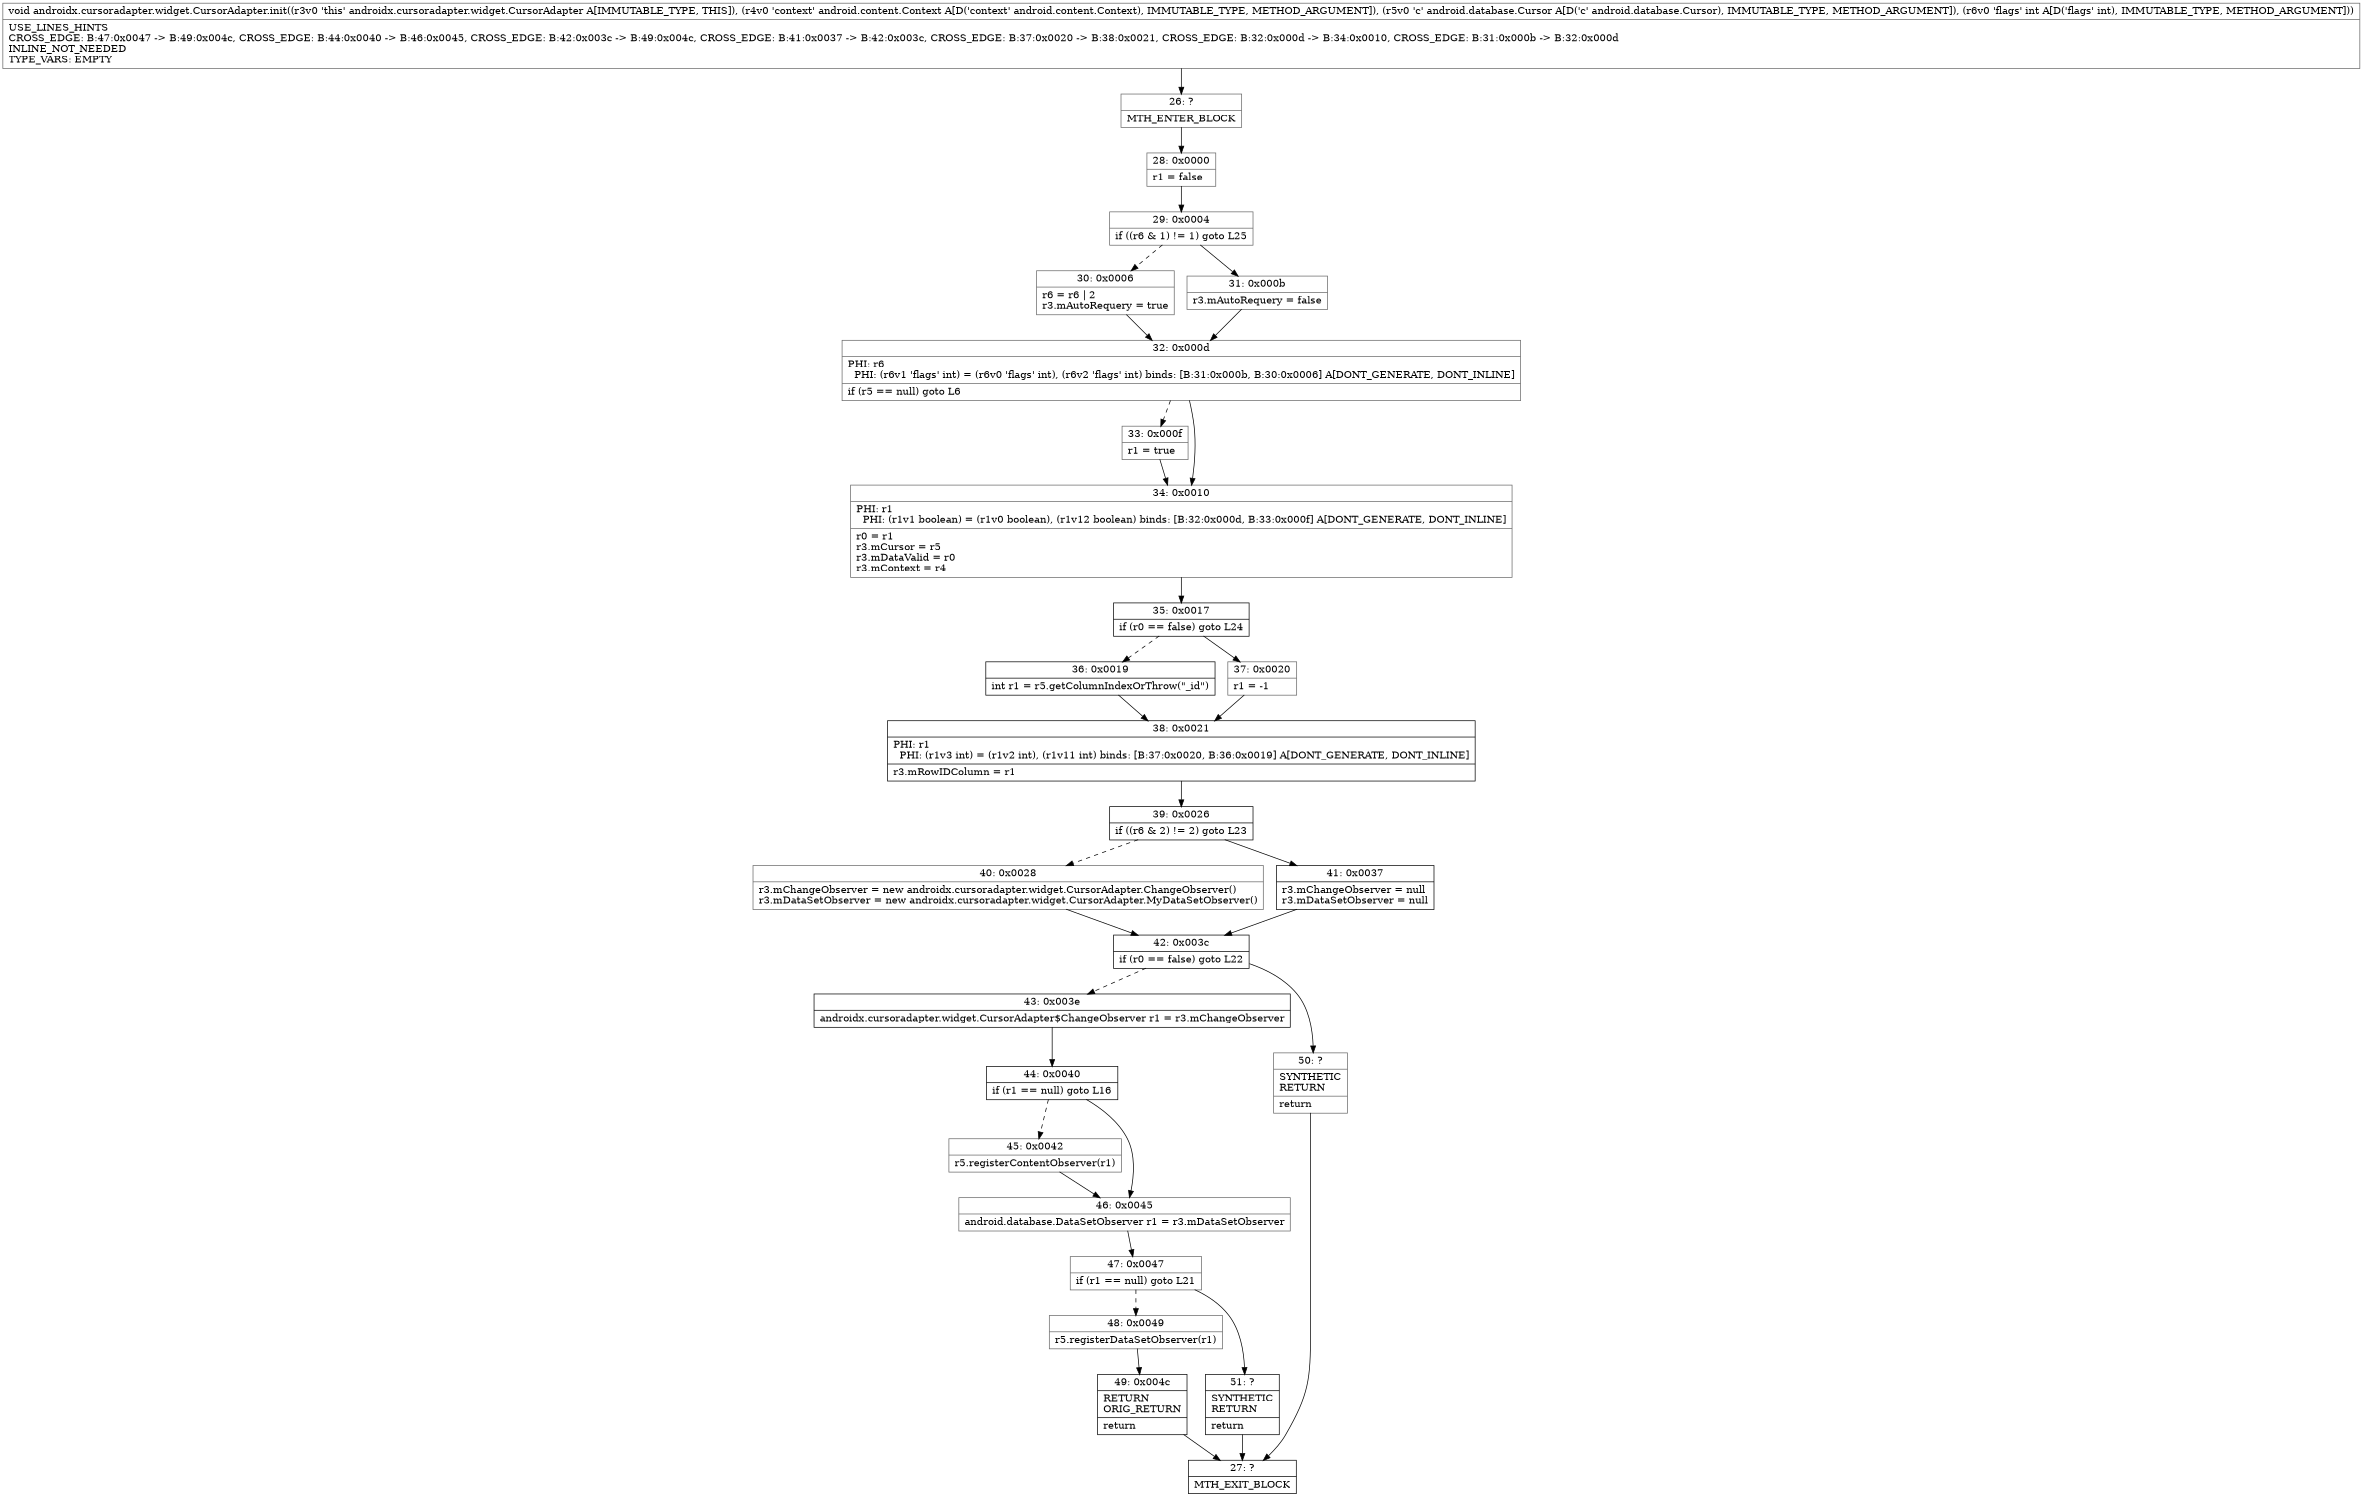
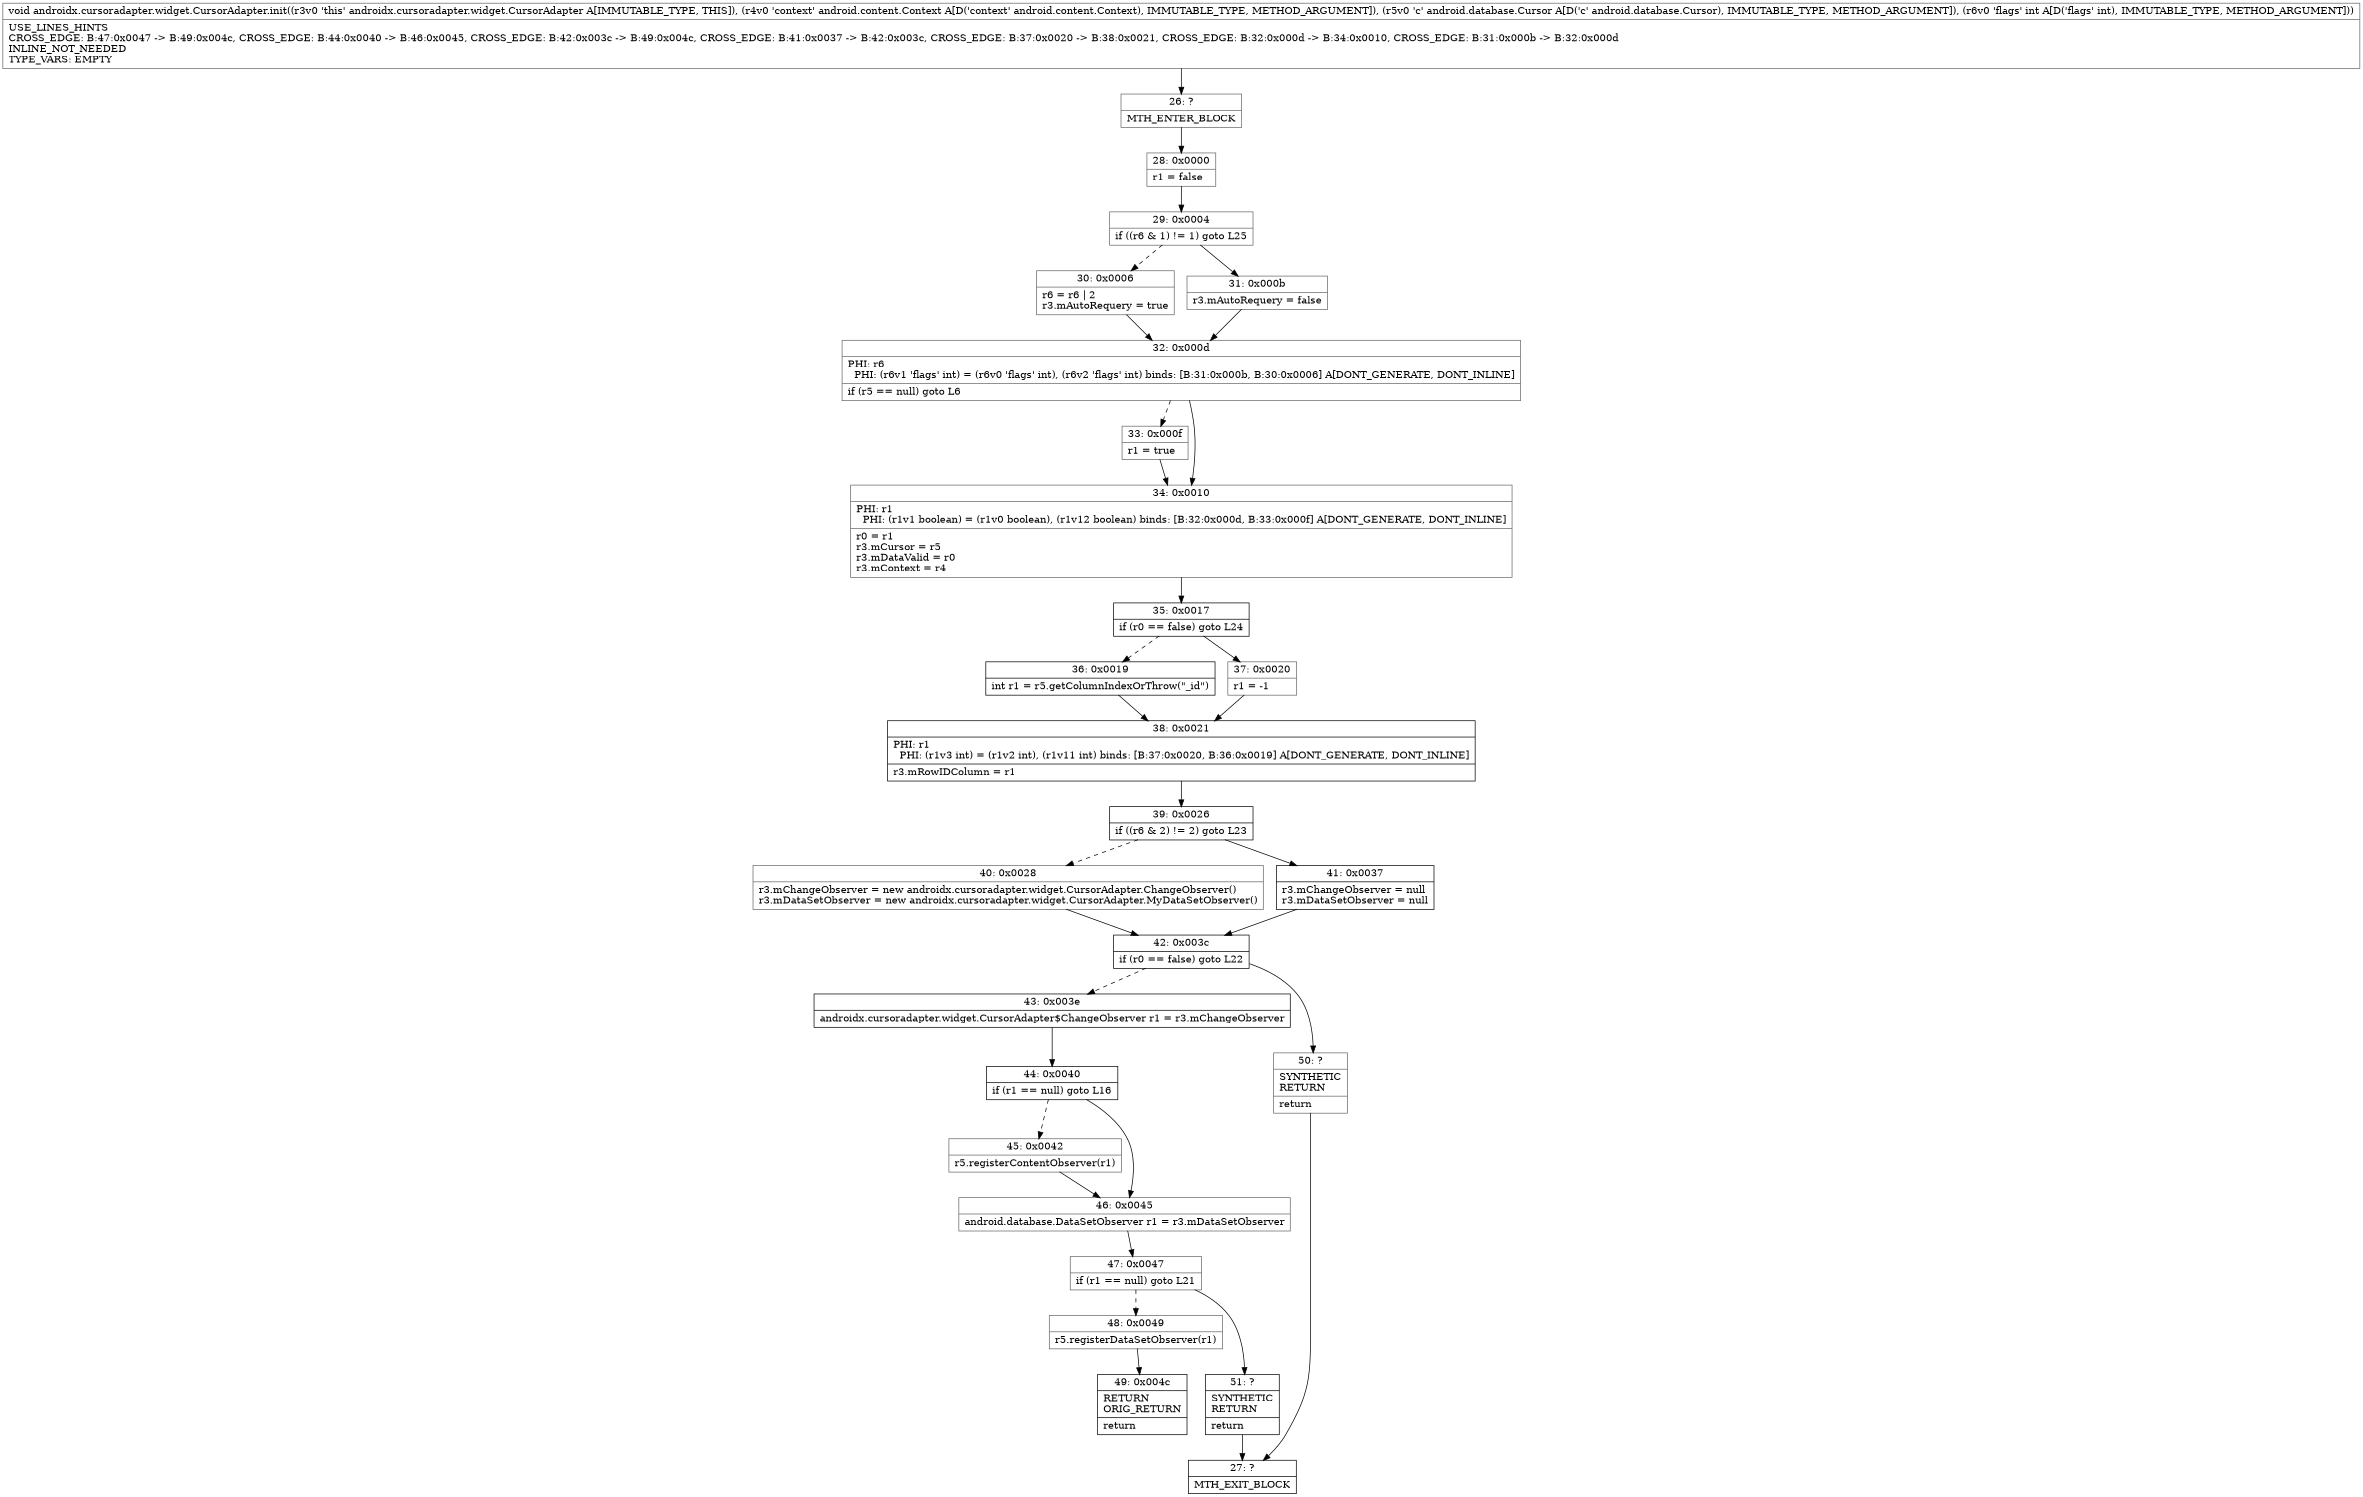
(1199, 1445) -> none
